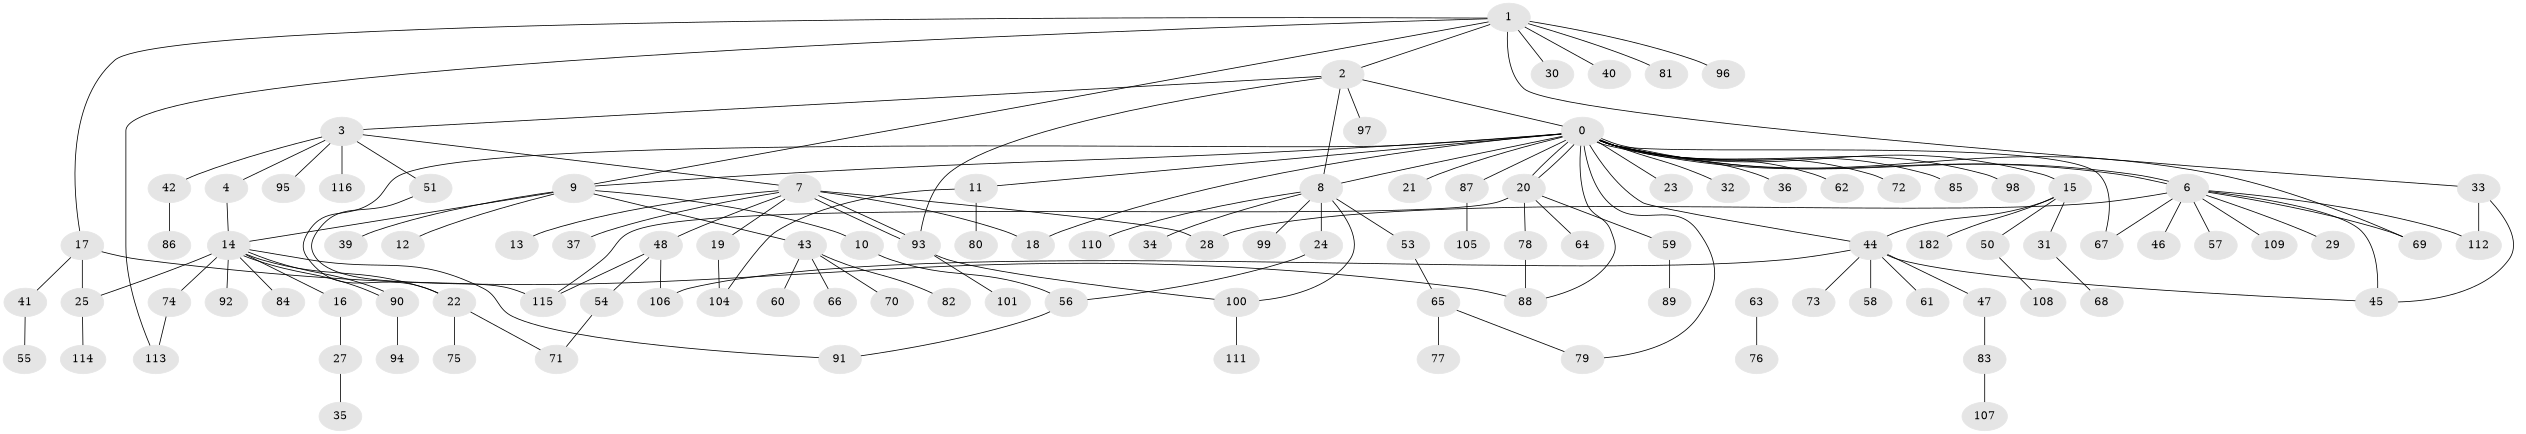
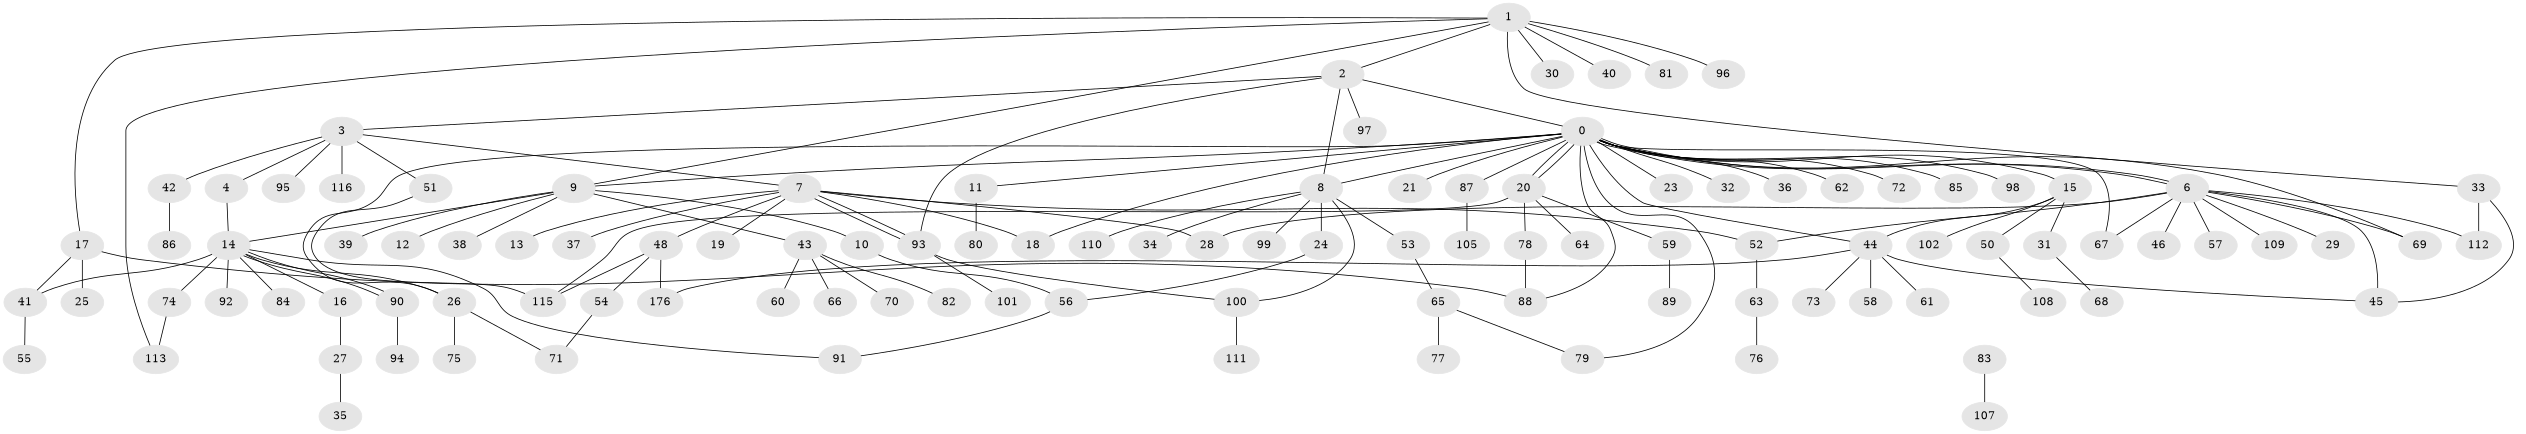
none -> (460, 245)
none -> (1757, 245)
(1929, 245) -> (1929, 245)
(157, 275) -> (122, 274)
(454, 302) -> (454, 302)
(660, 302) -> (660, 302)
(720, 302) -> none
(1985, 302) -> none
(83, 359) -> none
